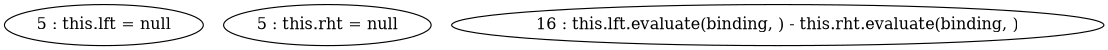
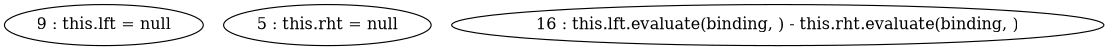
(104, 25) -> (104, 25)
